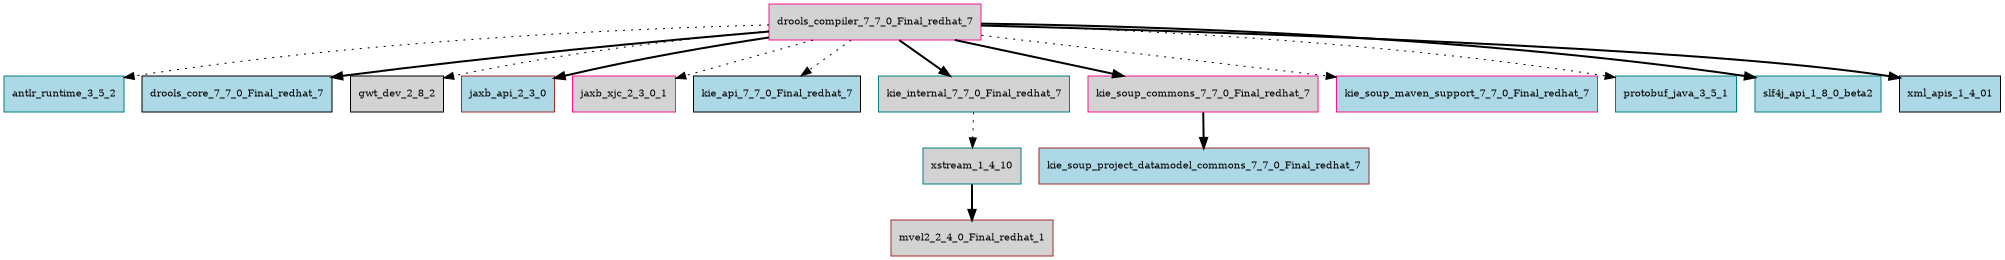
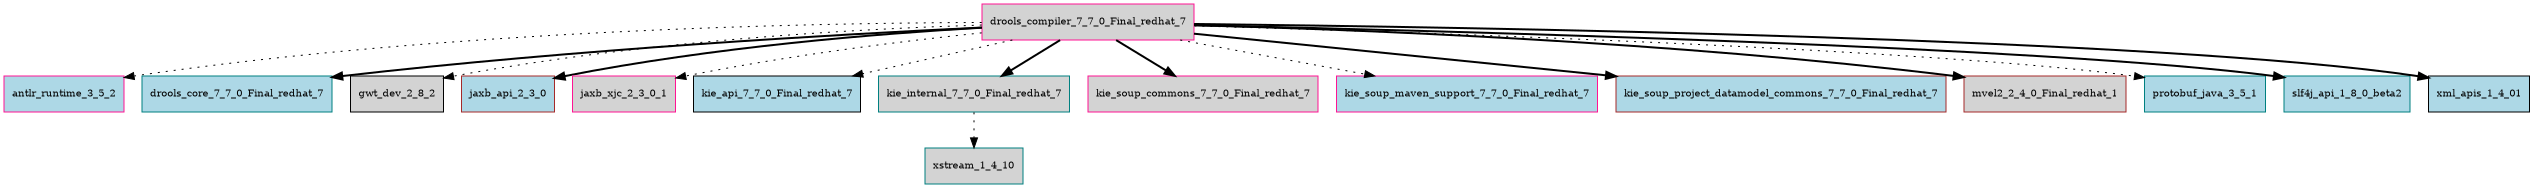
(64, 94) -> (64, 94)
(237, 94) -> (237, 94)
(1203, 125) -> (1400, 55)
(972, 197) -> (1688, 50)
